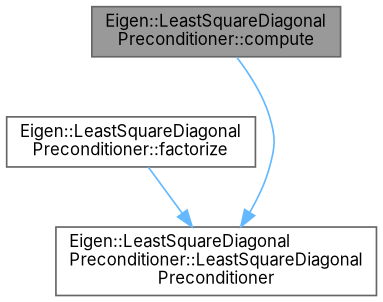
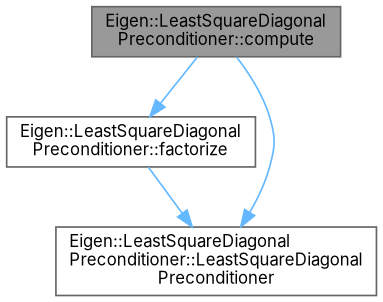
none -> (179, 80)
